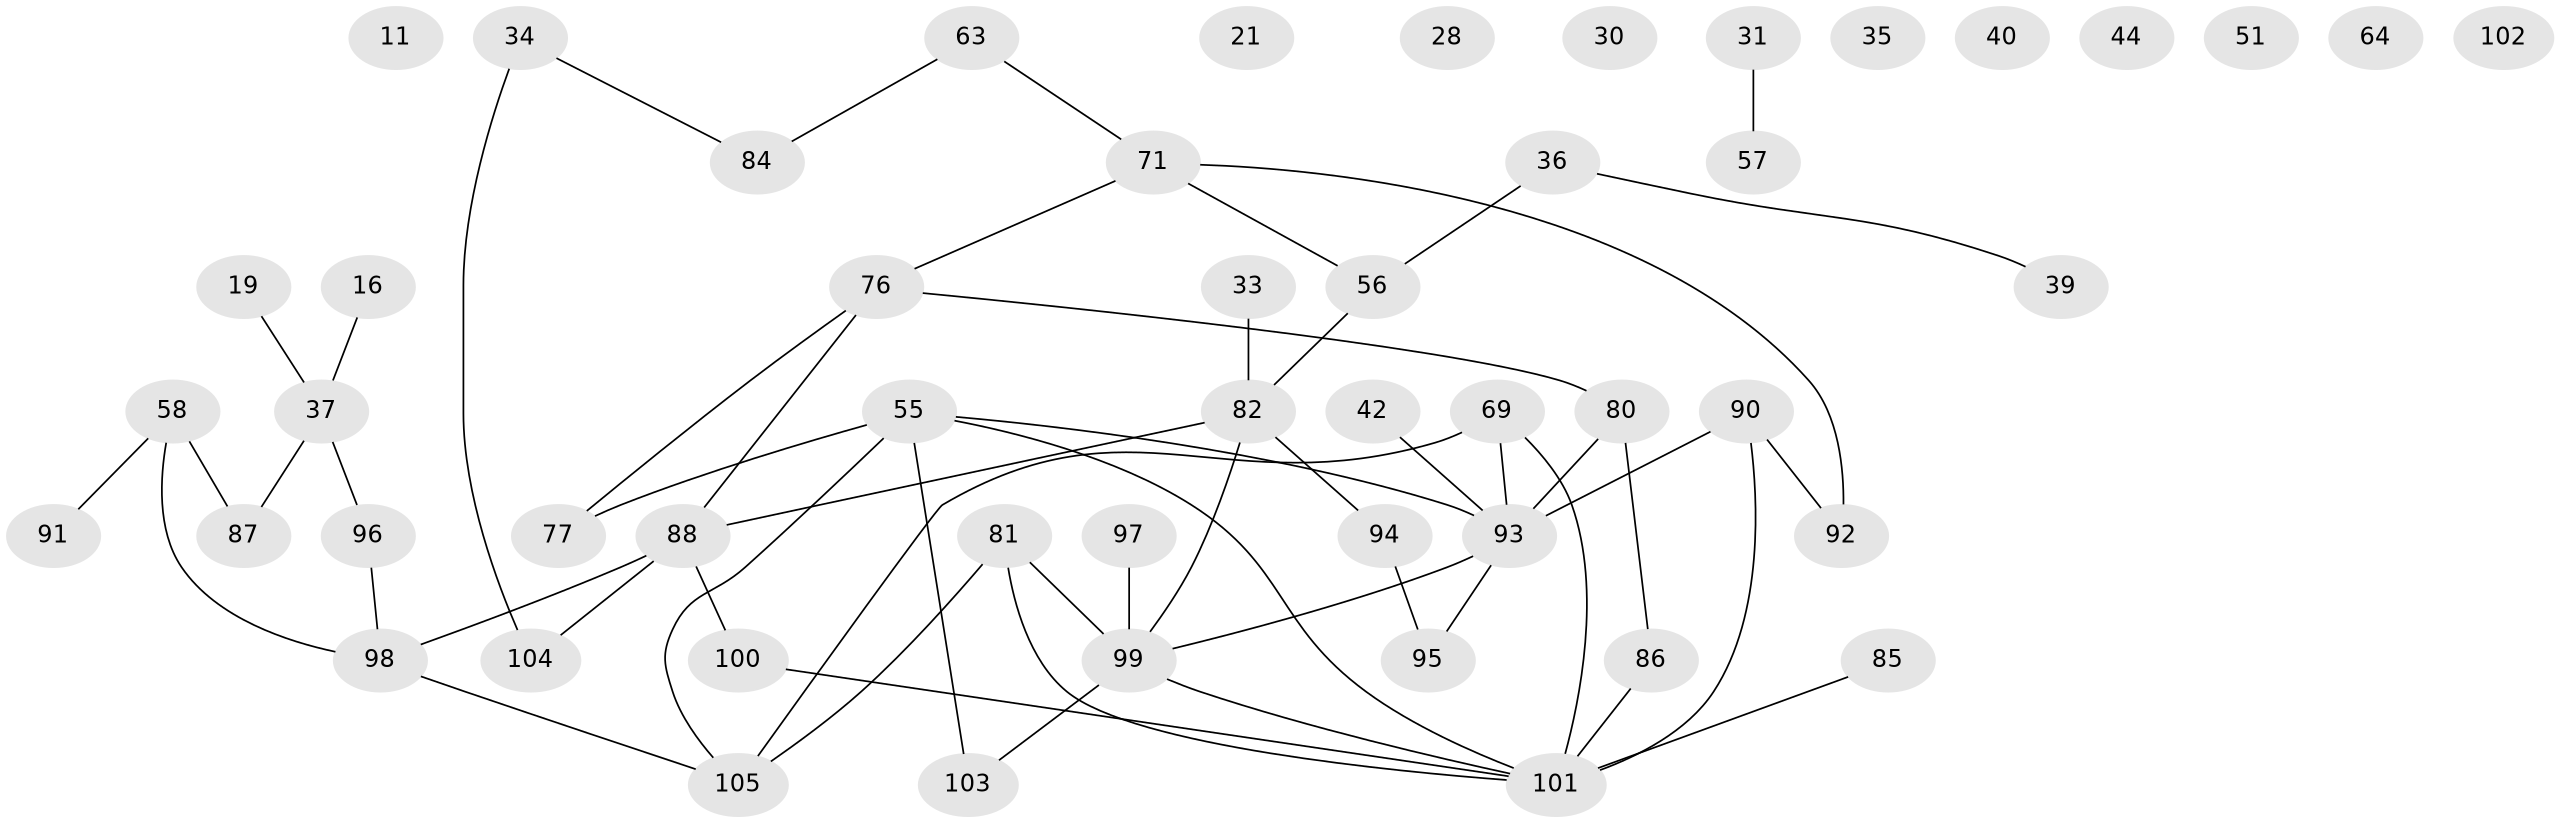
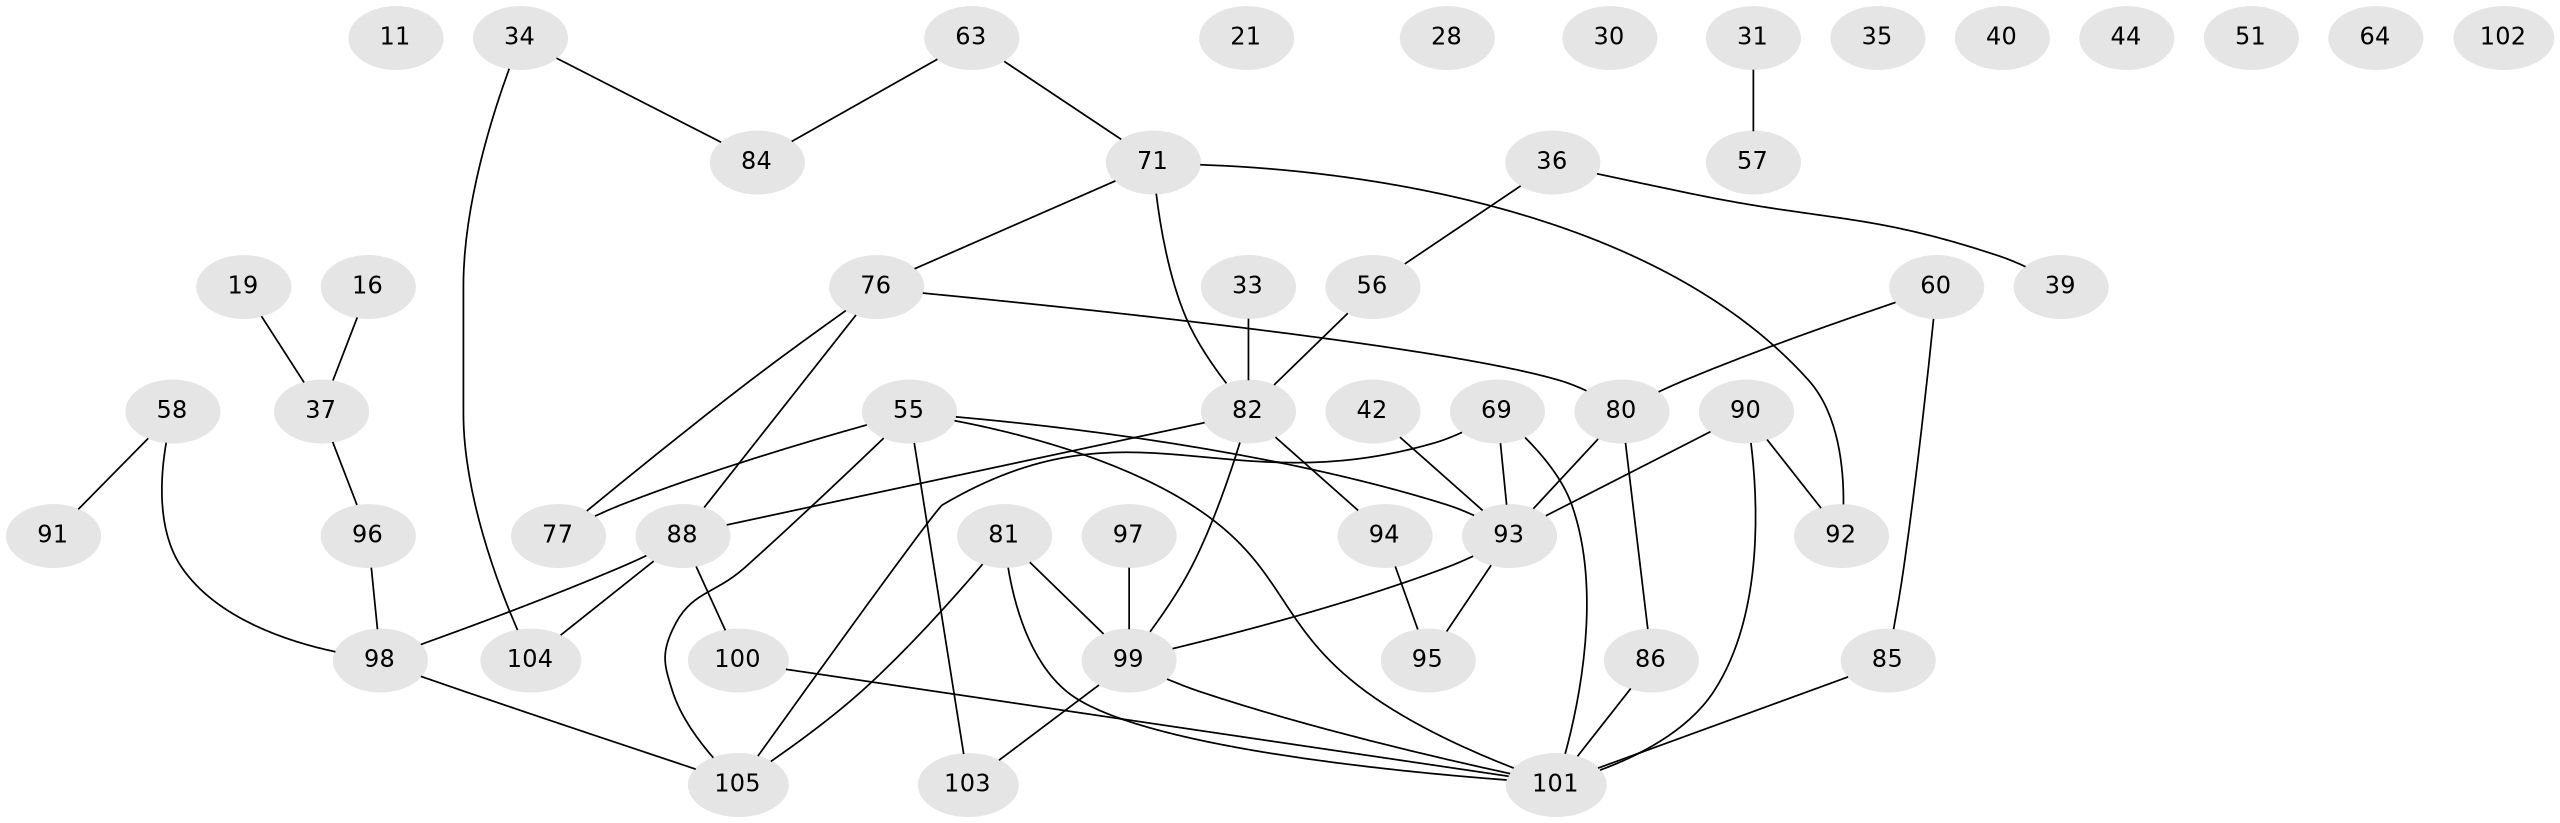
(1263, 225) -> (1177, 294)
none -> (1937, 287)
(244, 536) -> none
